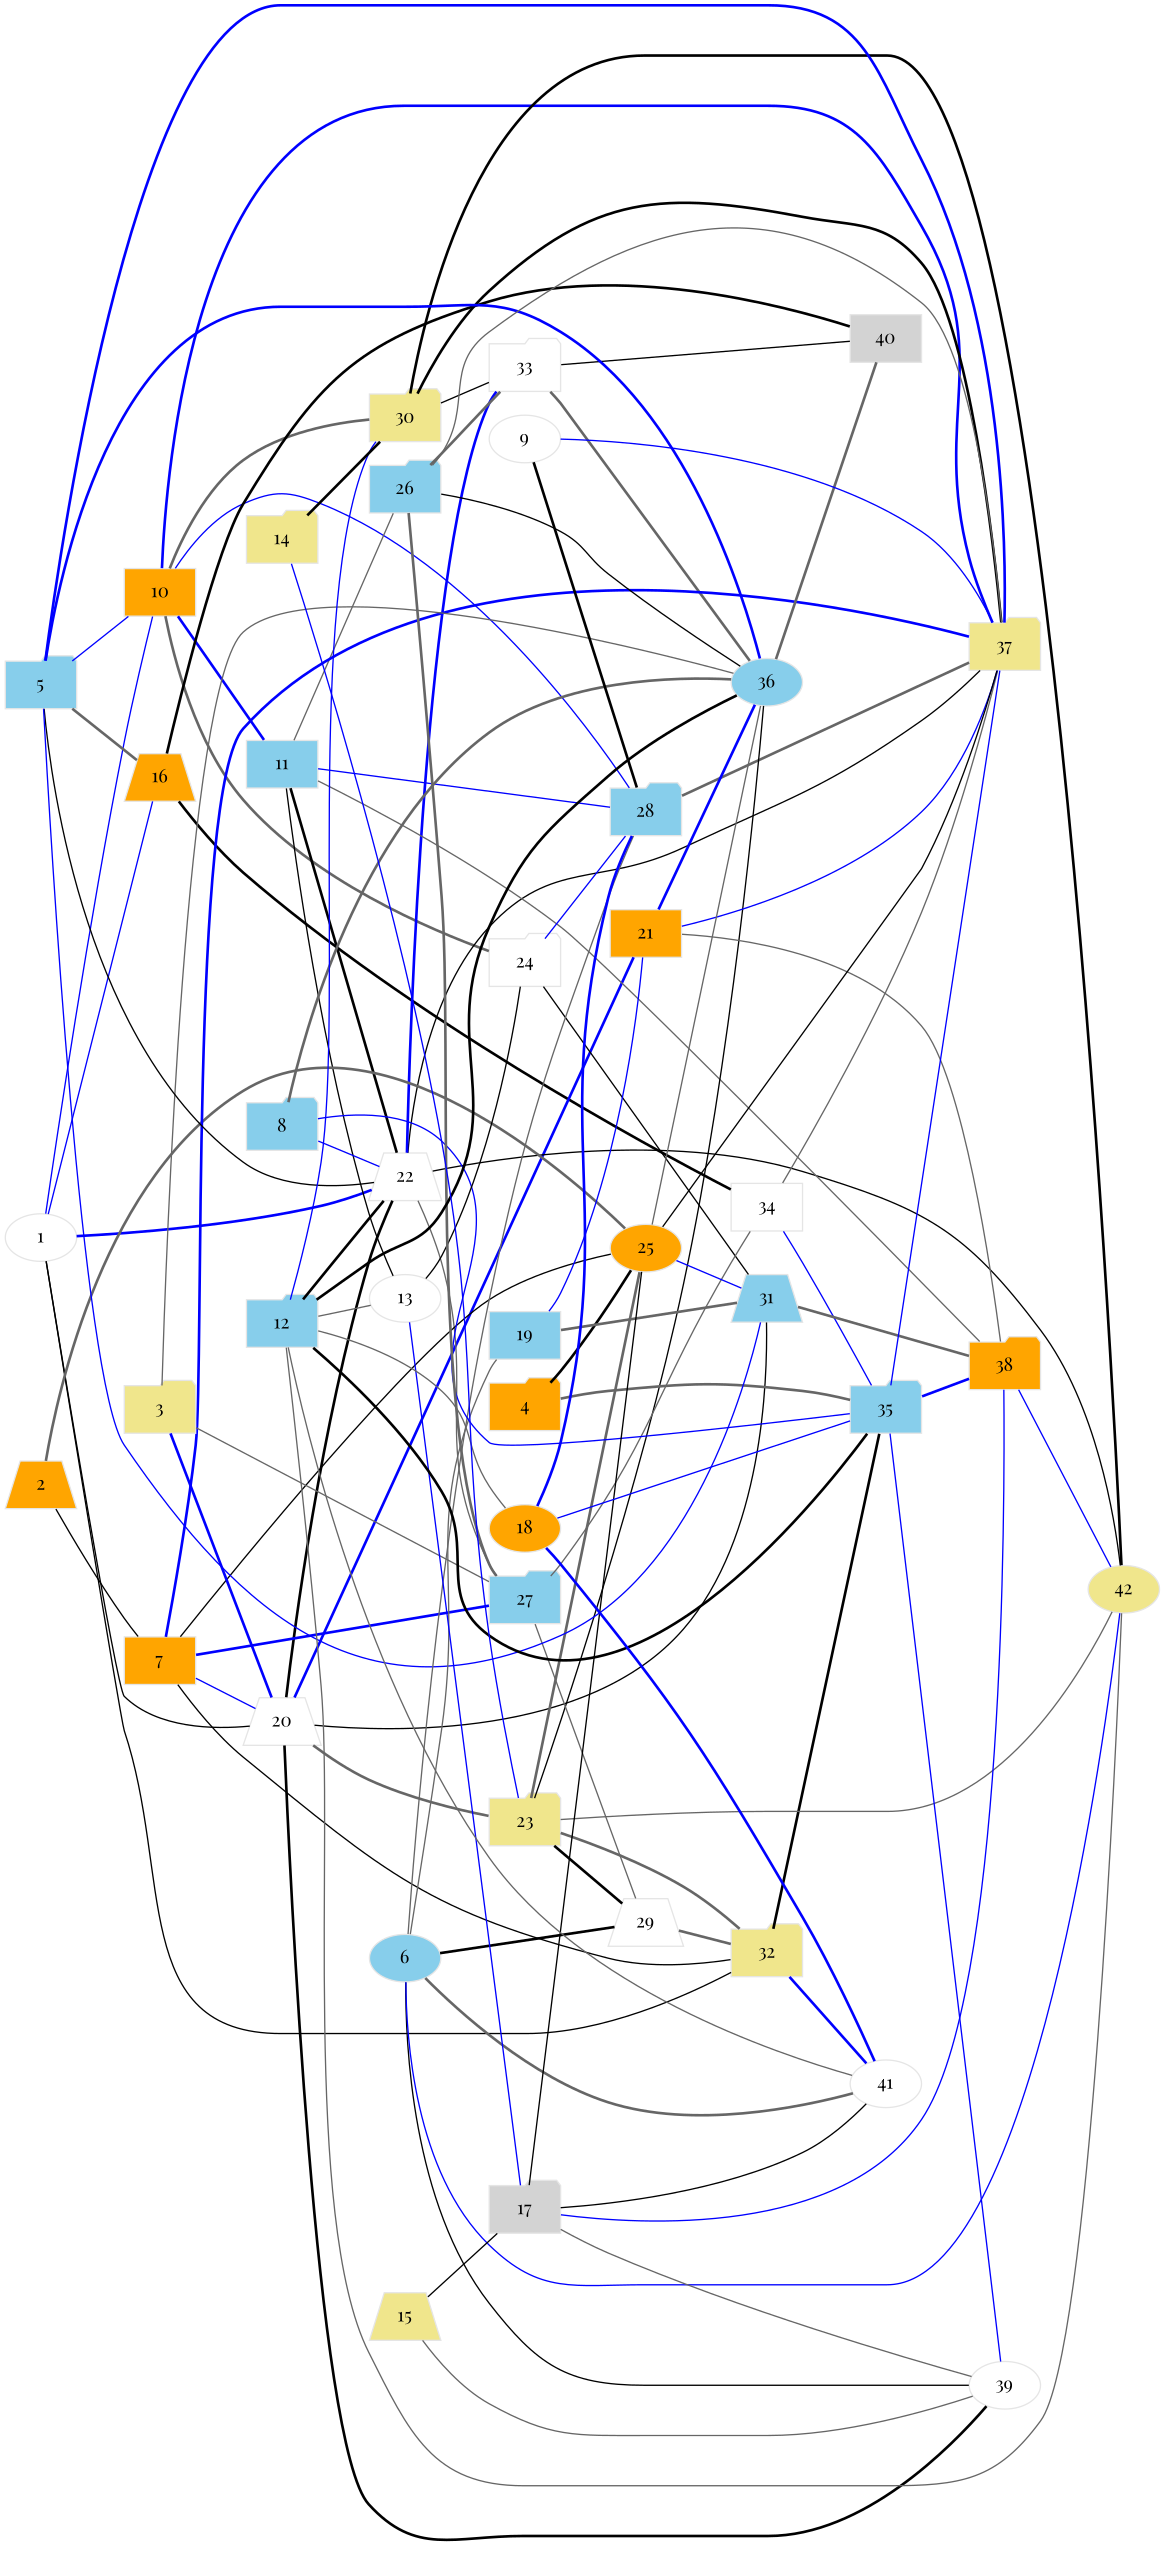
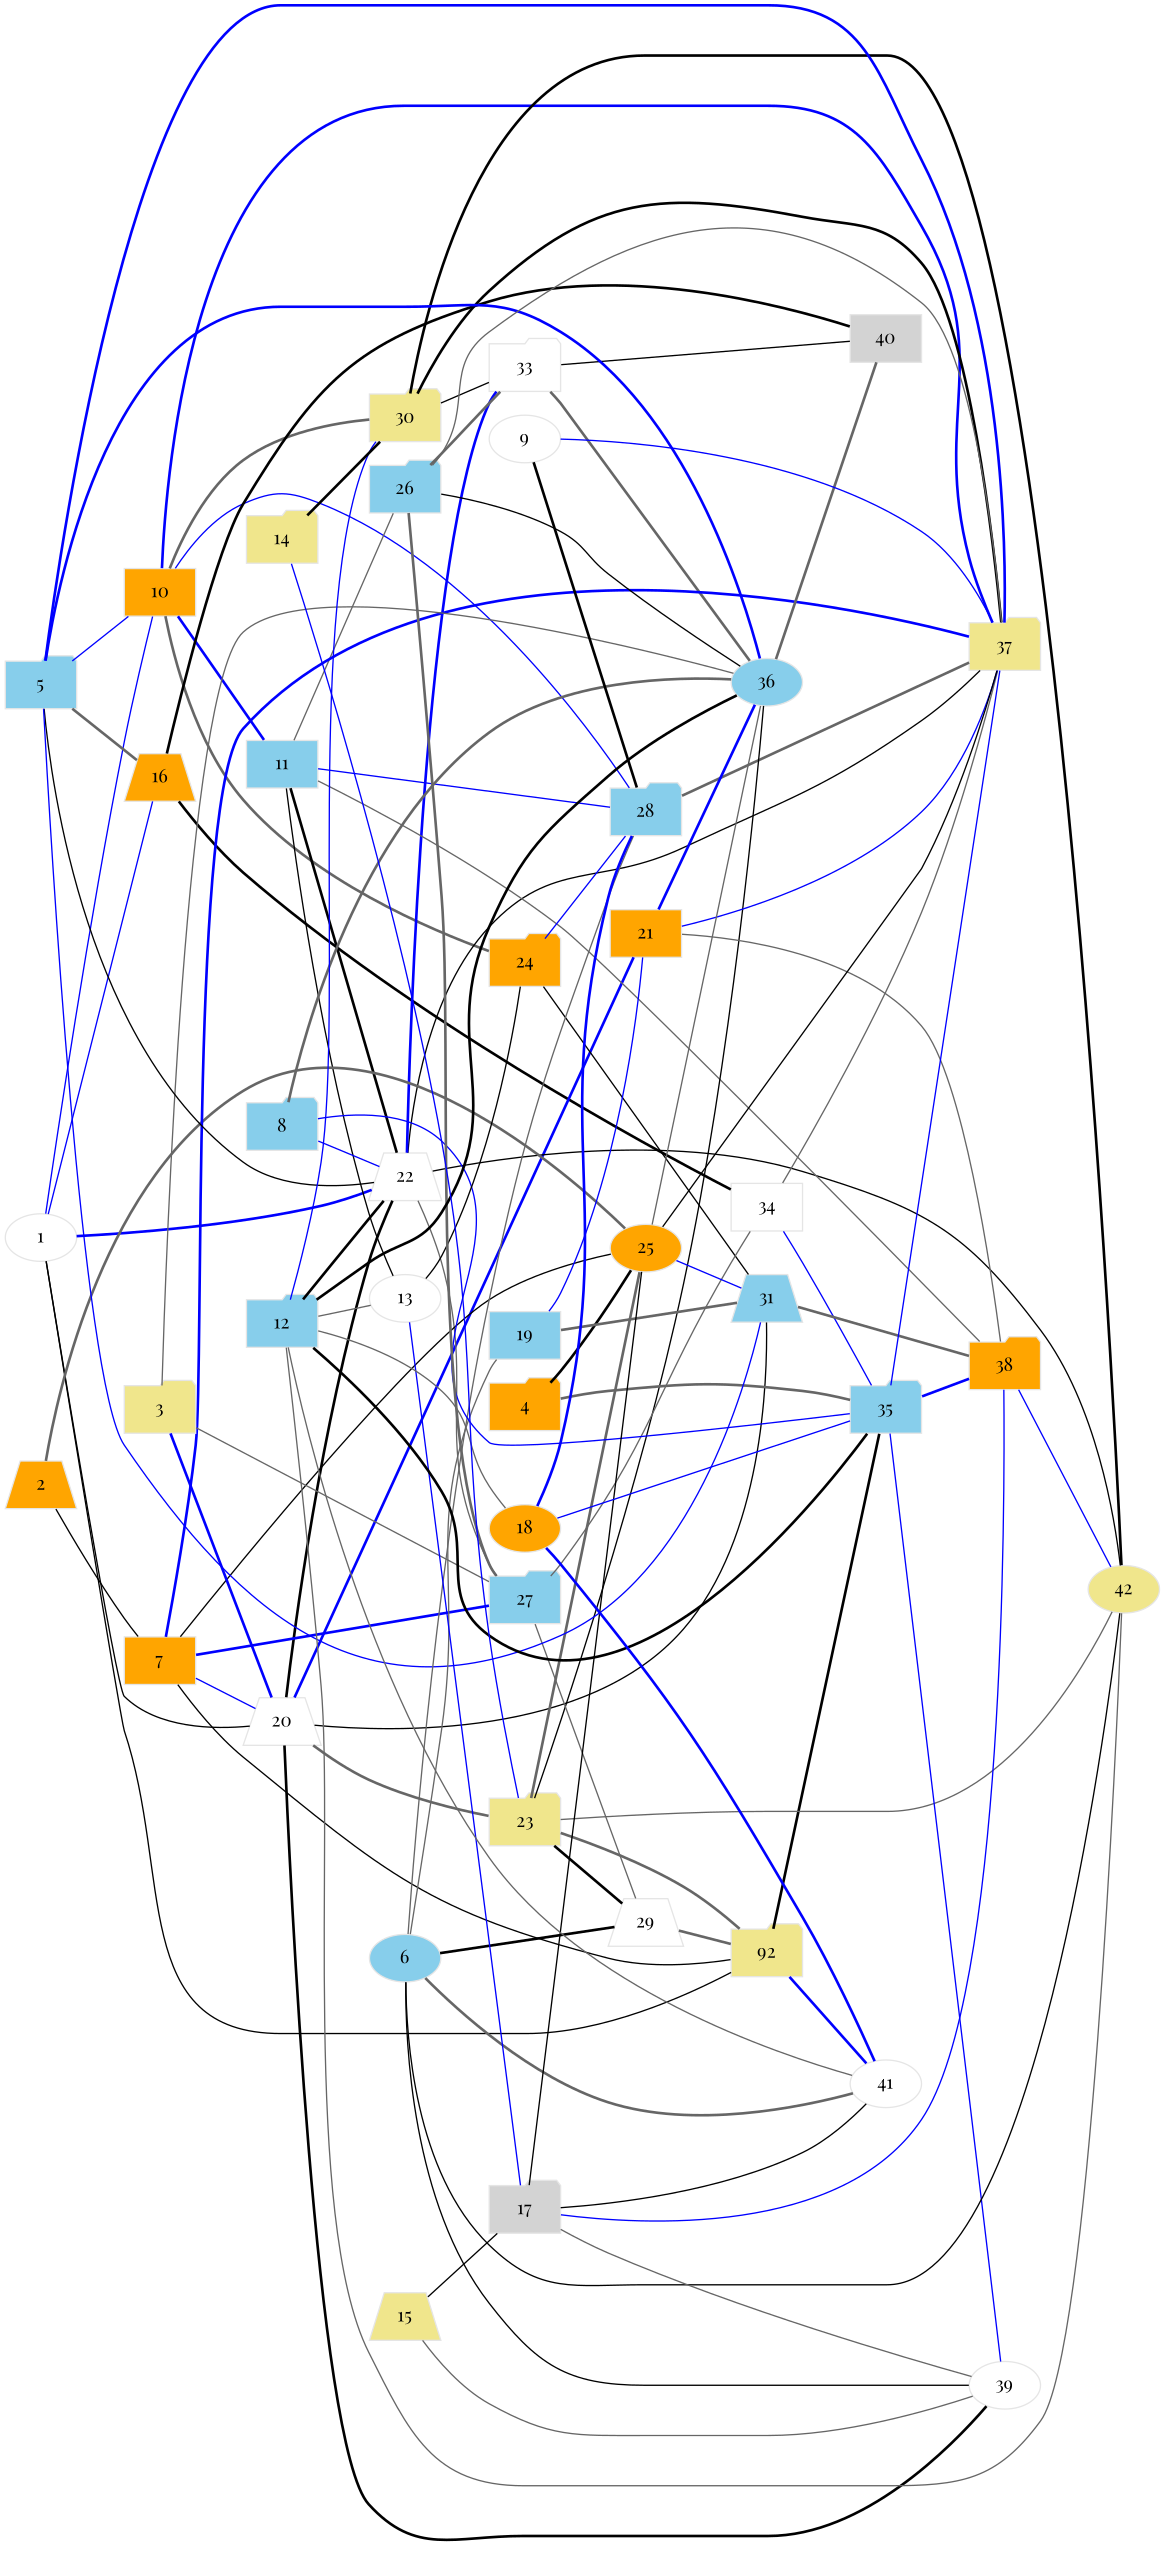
(525, 963) -> (525, 963)
(767, 1953) -> (767, 1953)
(907, 2275) -> (907, 2275)
